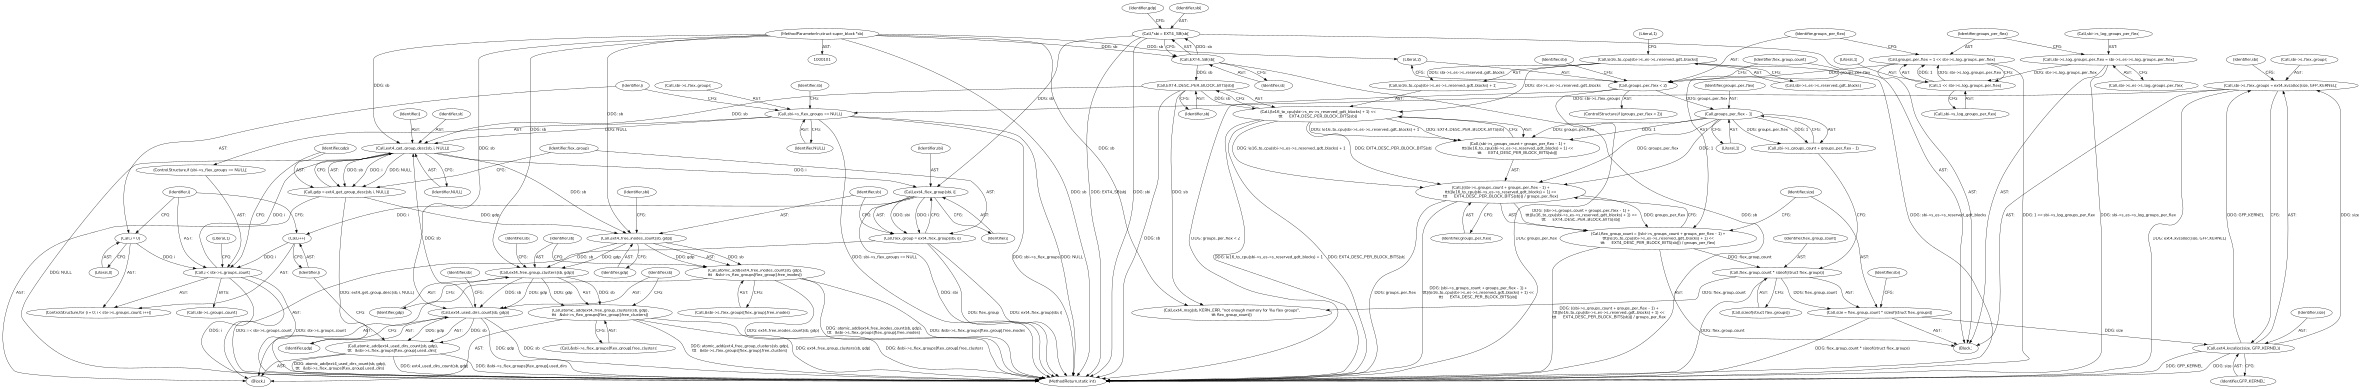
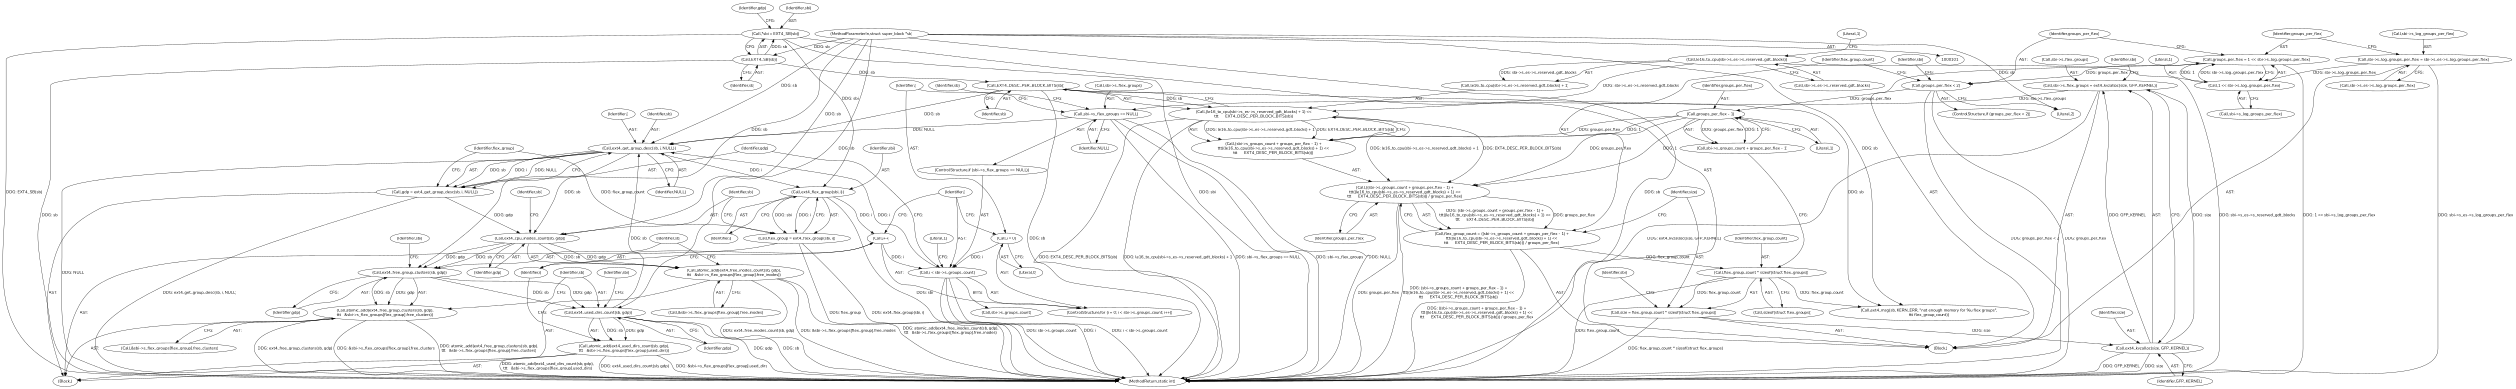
(1511, 69) -> none
(991, 192) -> (623, 192)
(637, 238) -> (530, 238)
